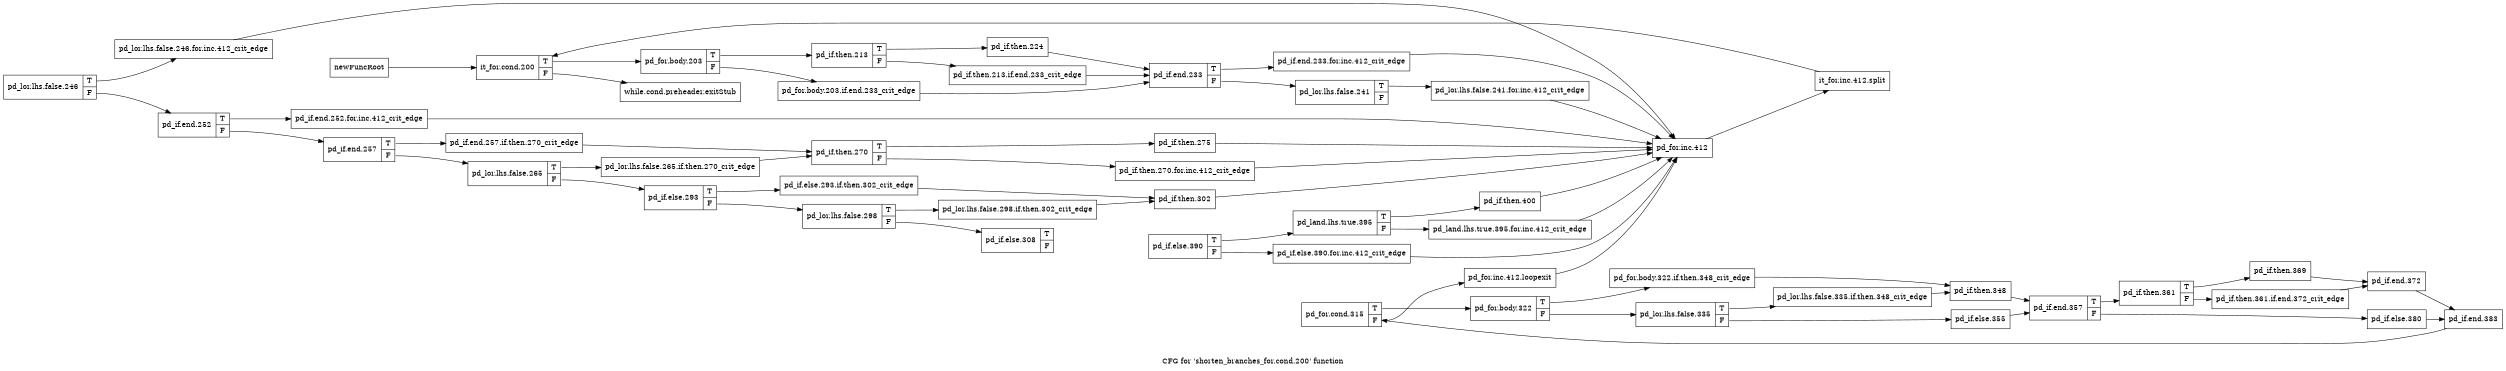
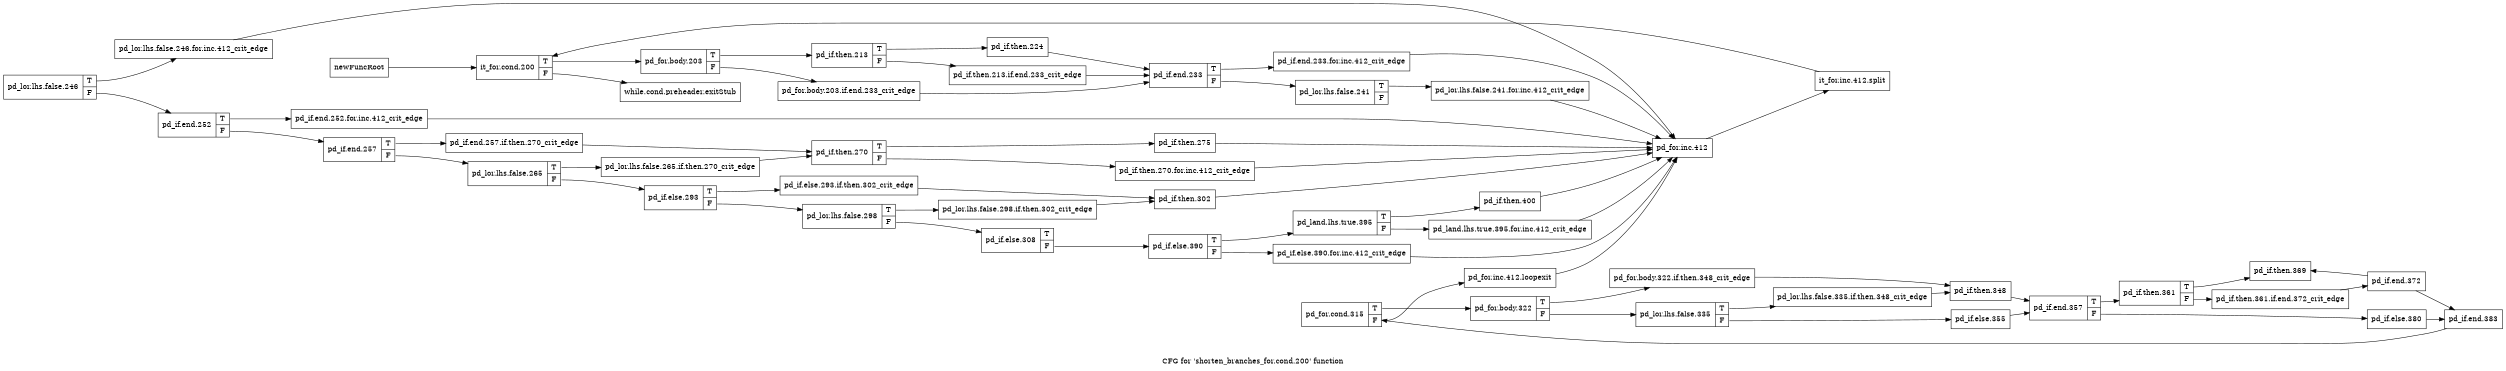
none -> (1099, 247)
(2337, 280) -> (2342, 273)
